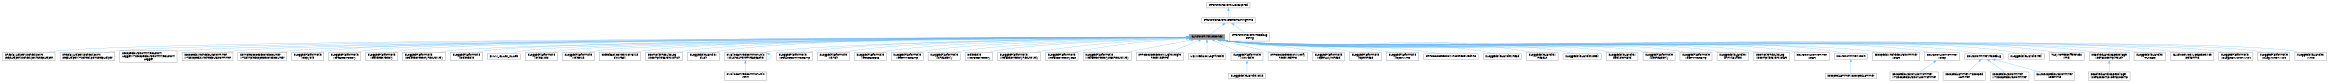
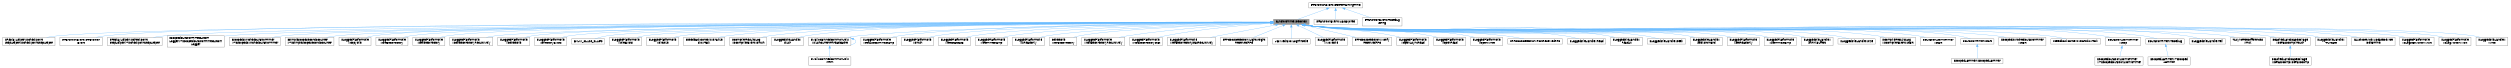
(1228, 14) -> (1336, 15)
none -> (81, 41)
none -> (551, 41)
none -> (2076, 41)
(1247, 68) -> (1577, 30)
(2010, 76) -> none
(2054, 76) -> none
